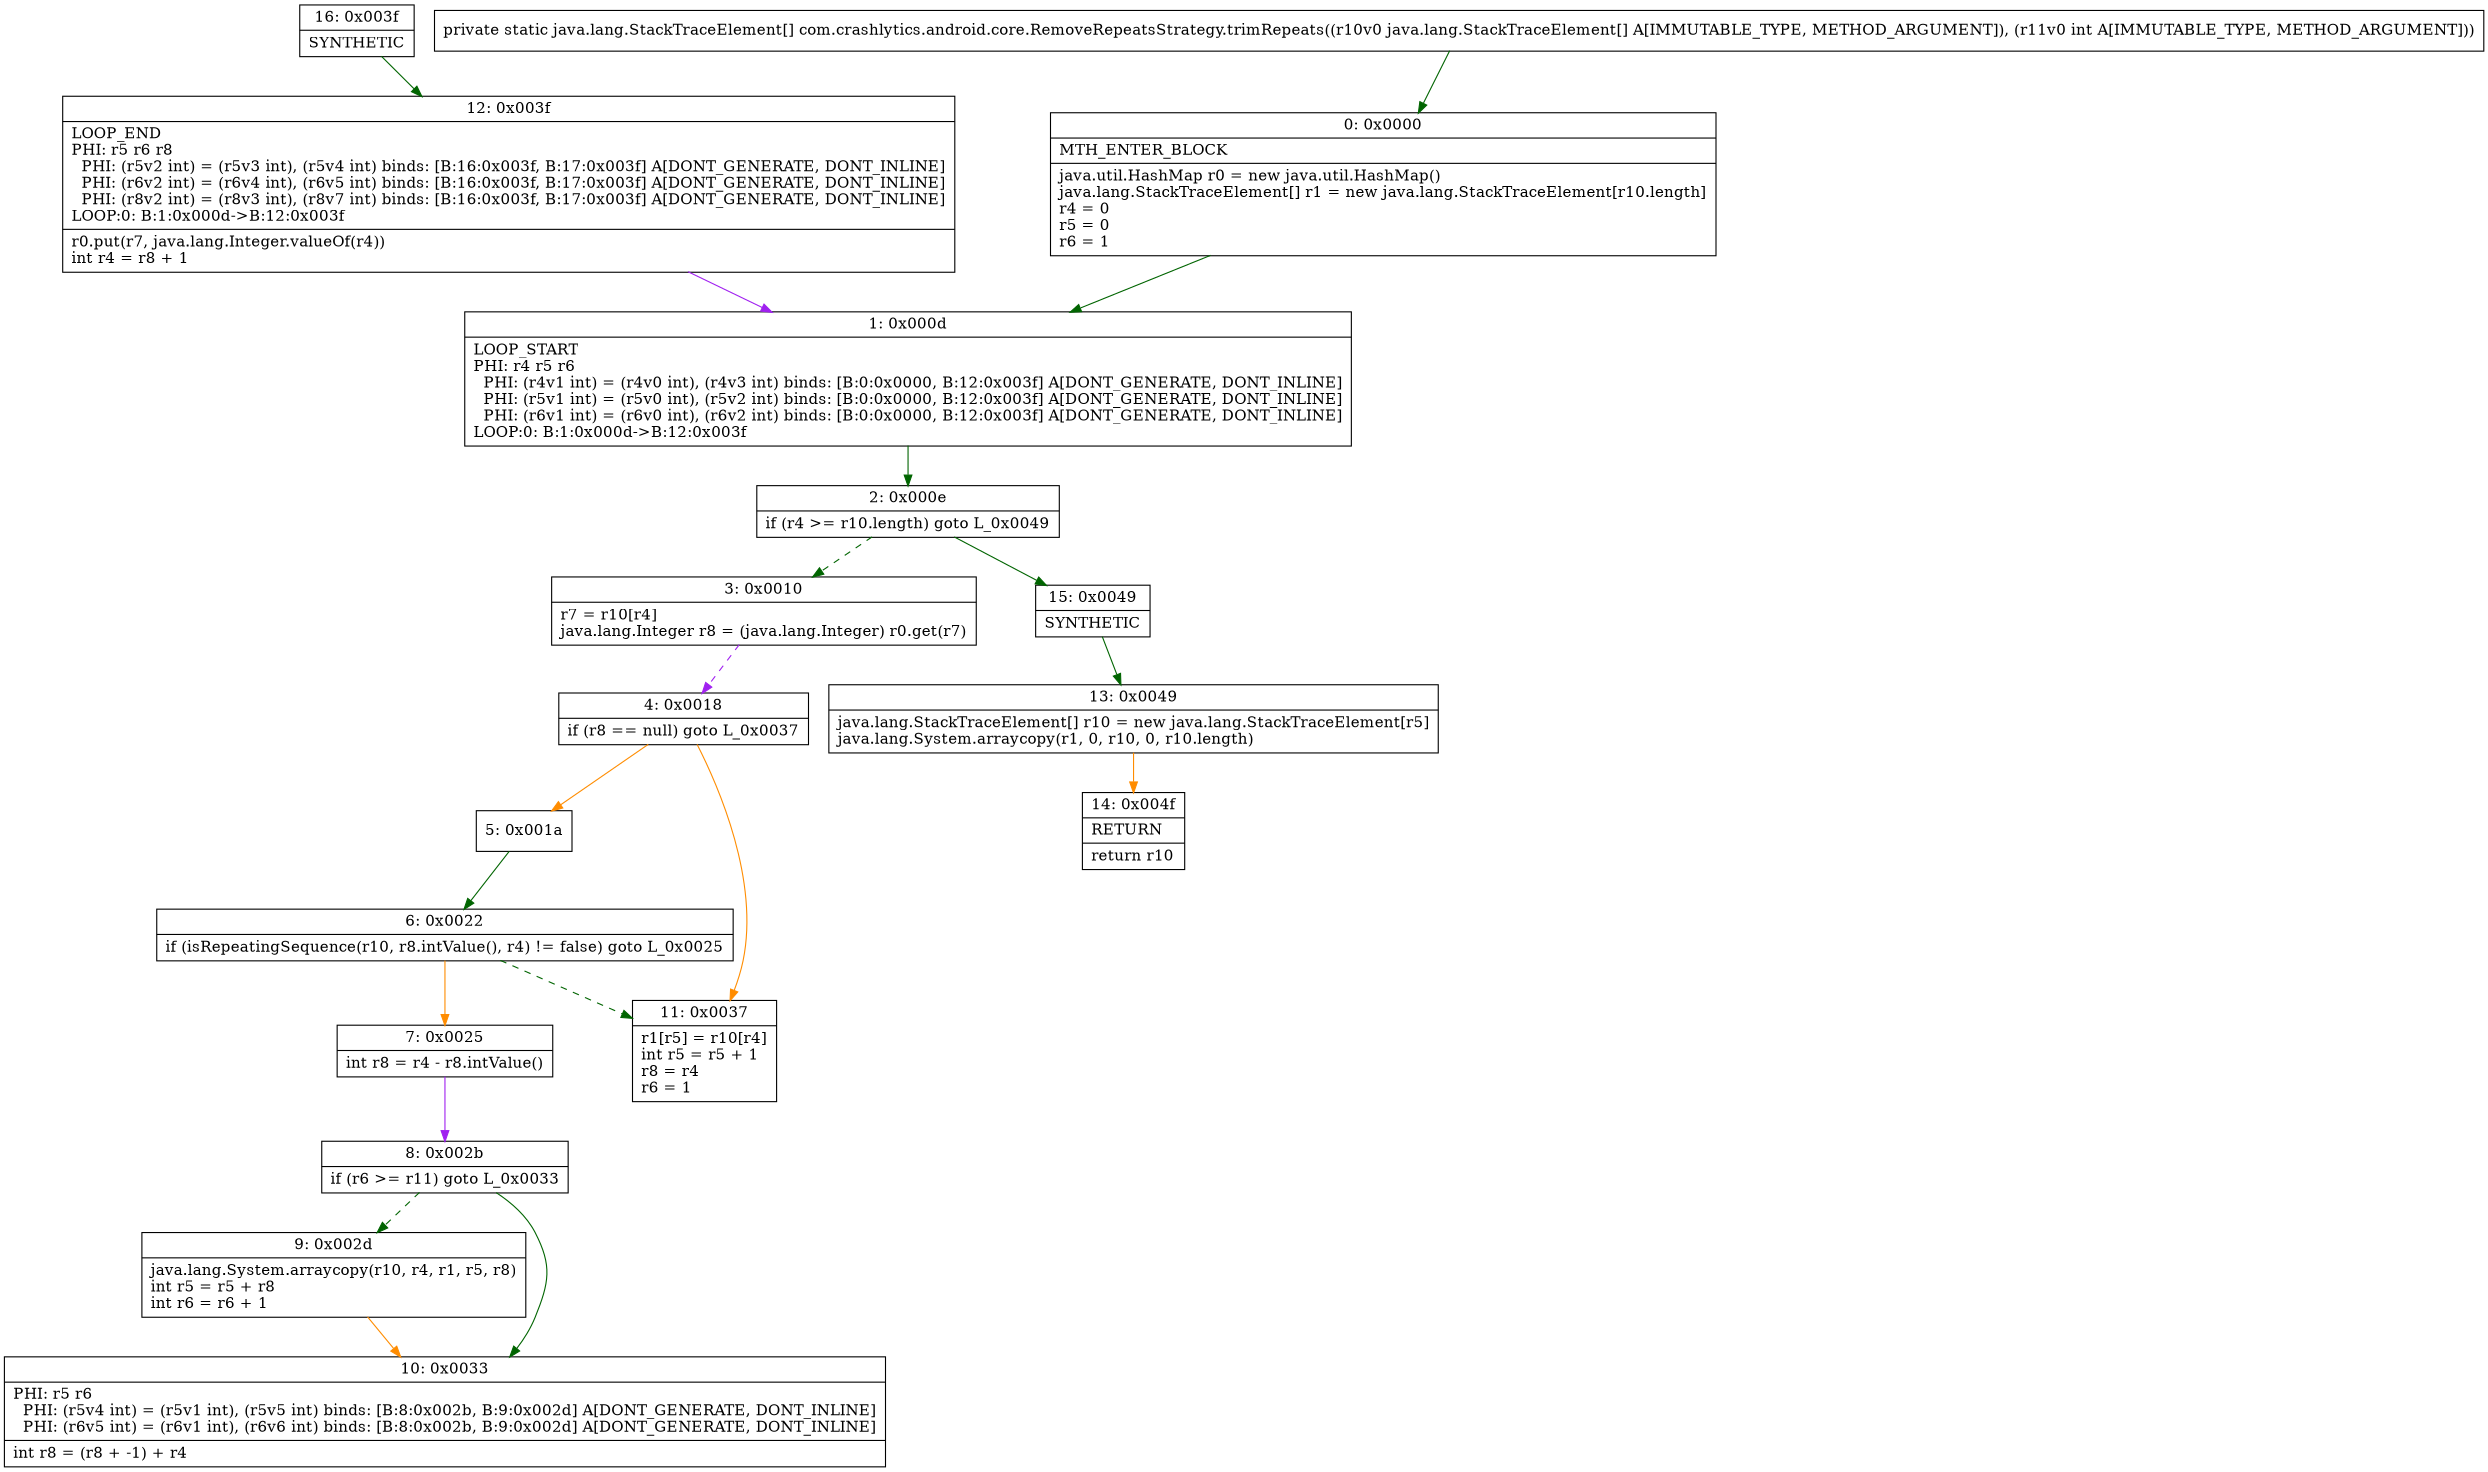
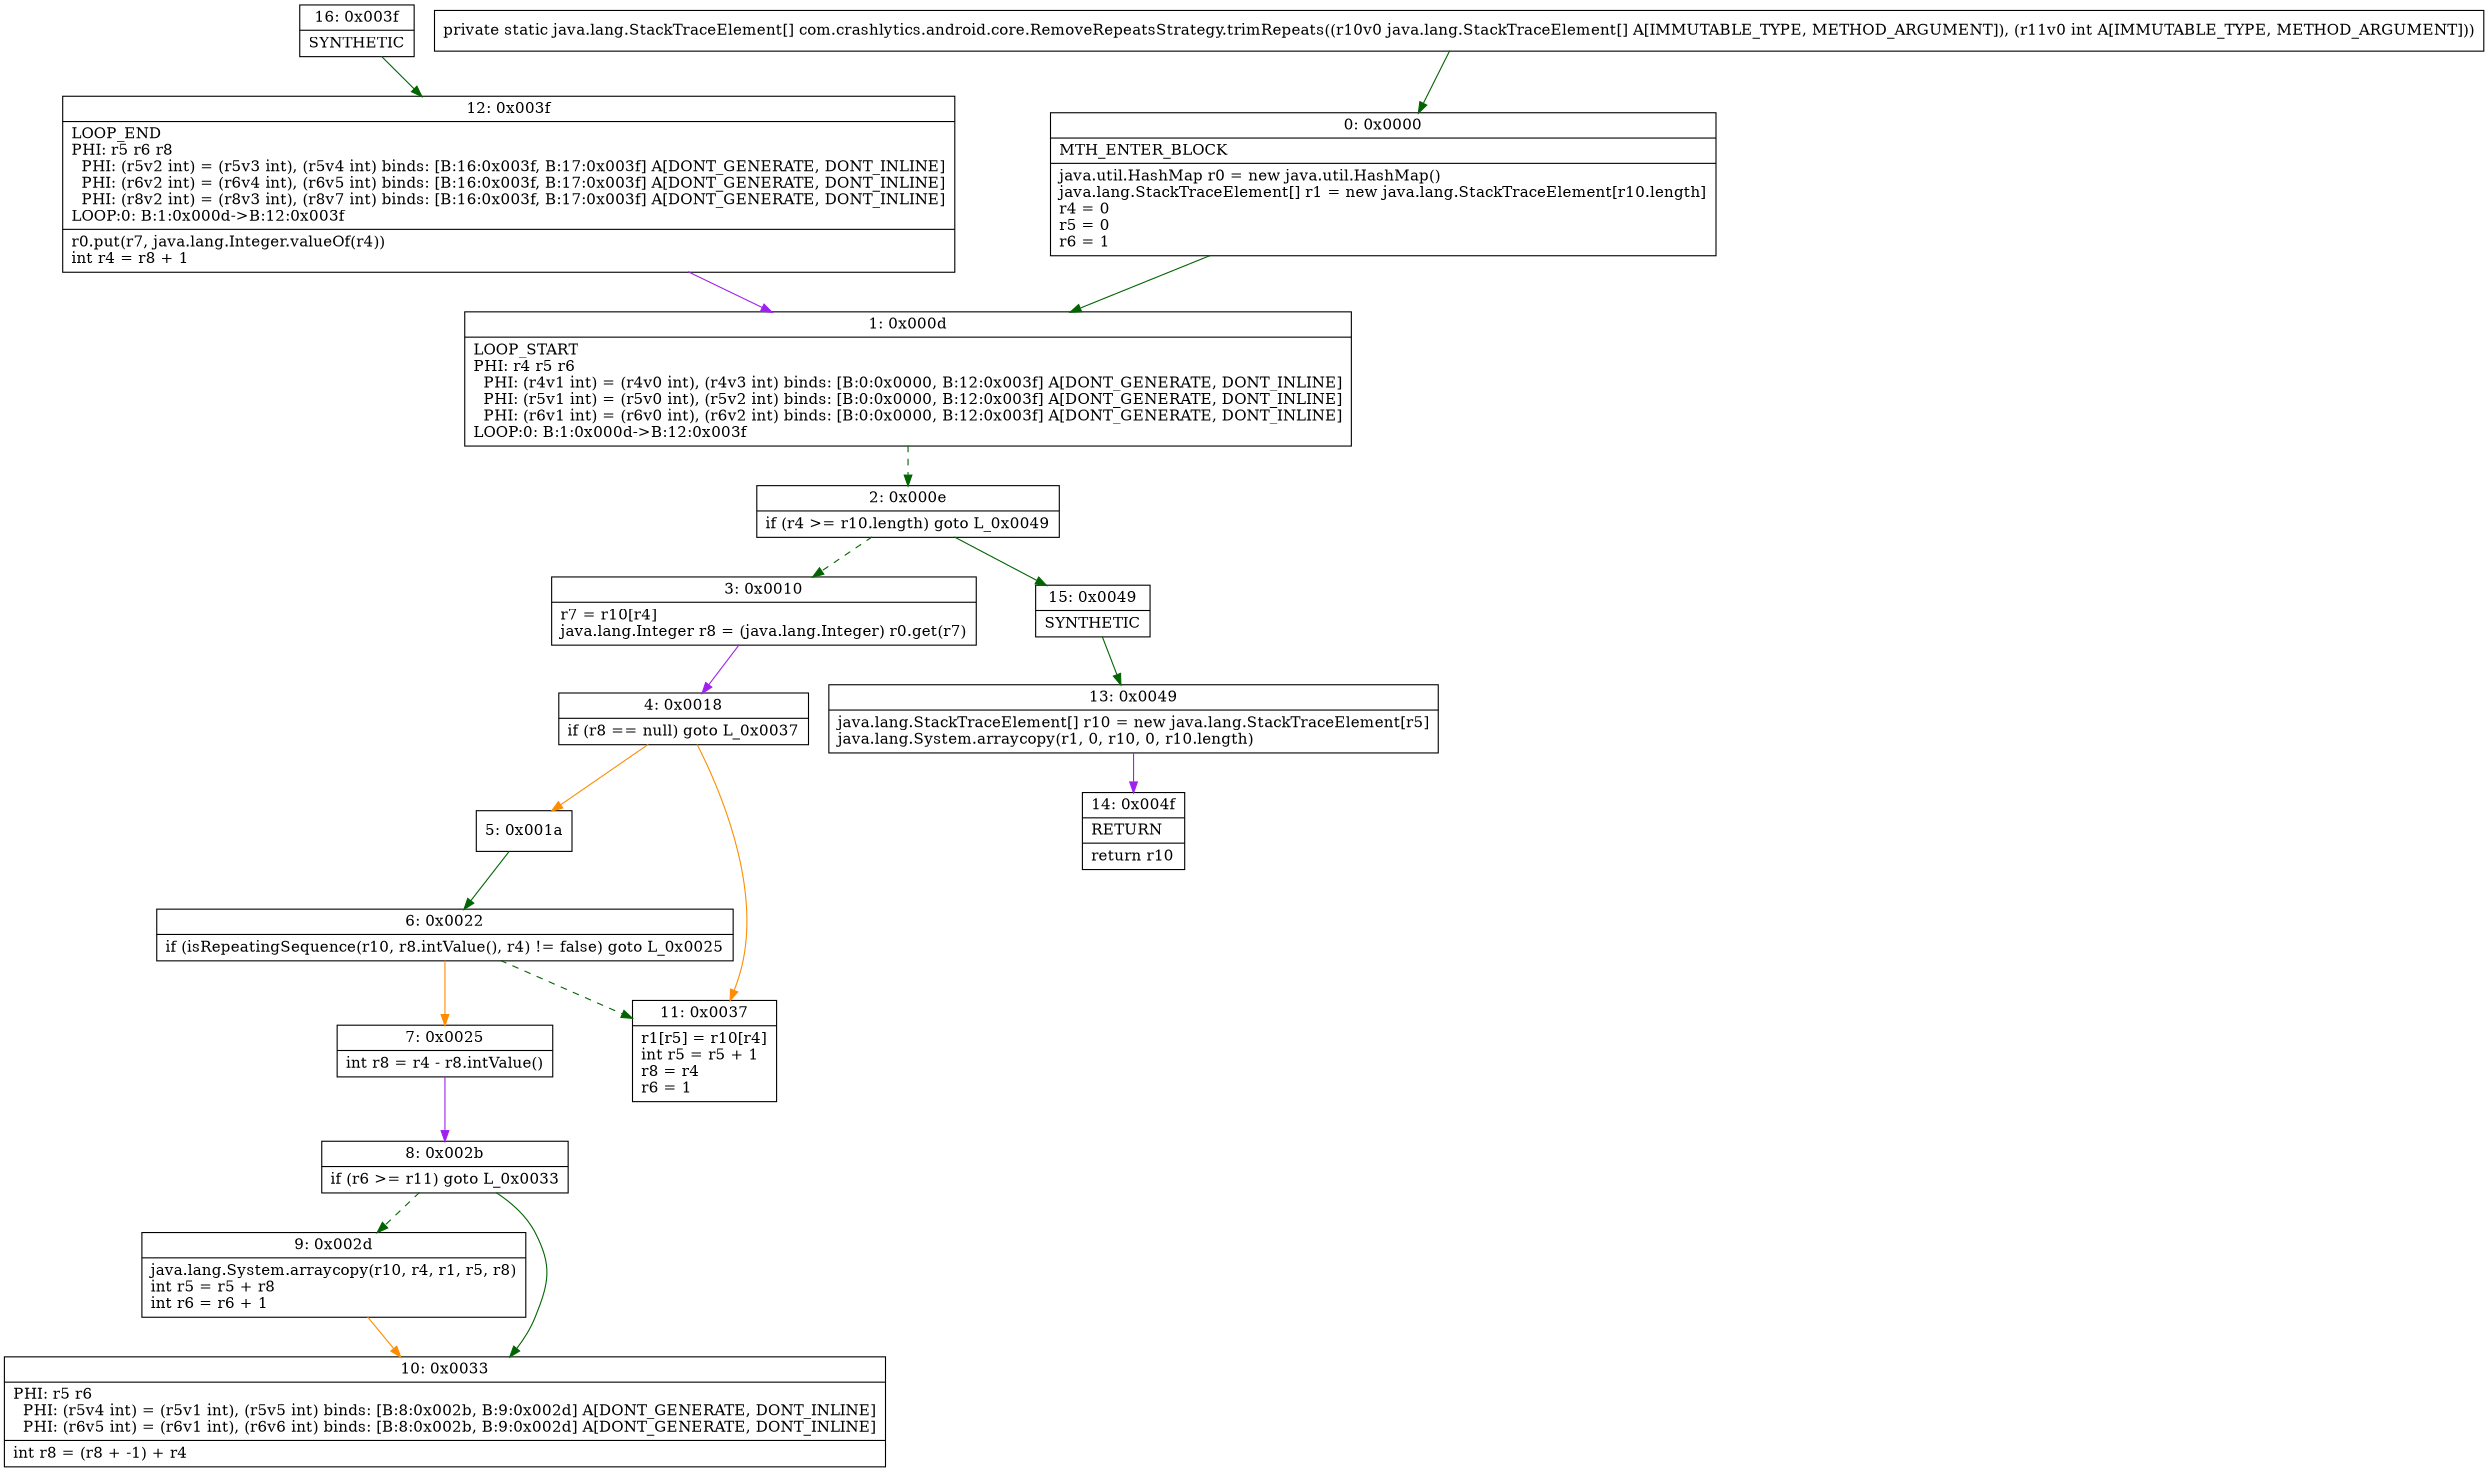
(908, 460) -> (908, 460)
(724, 665) -> (724, 665)
(1134, 767) -> (1134, 767)
